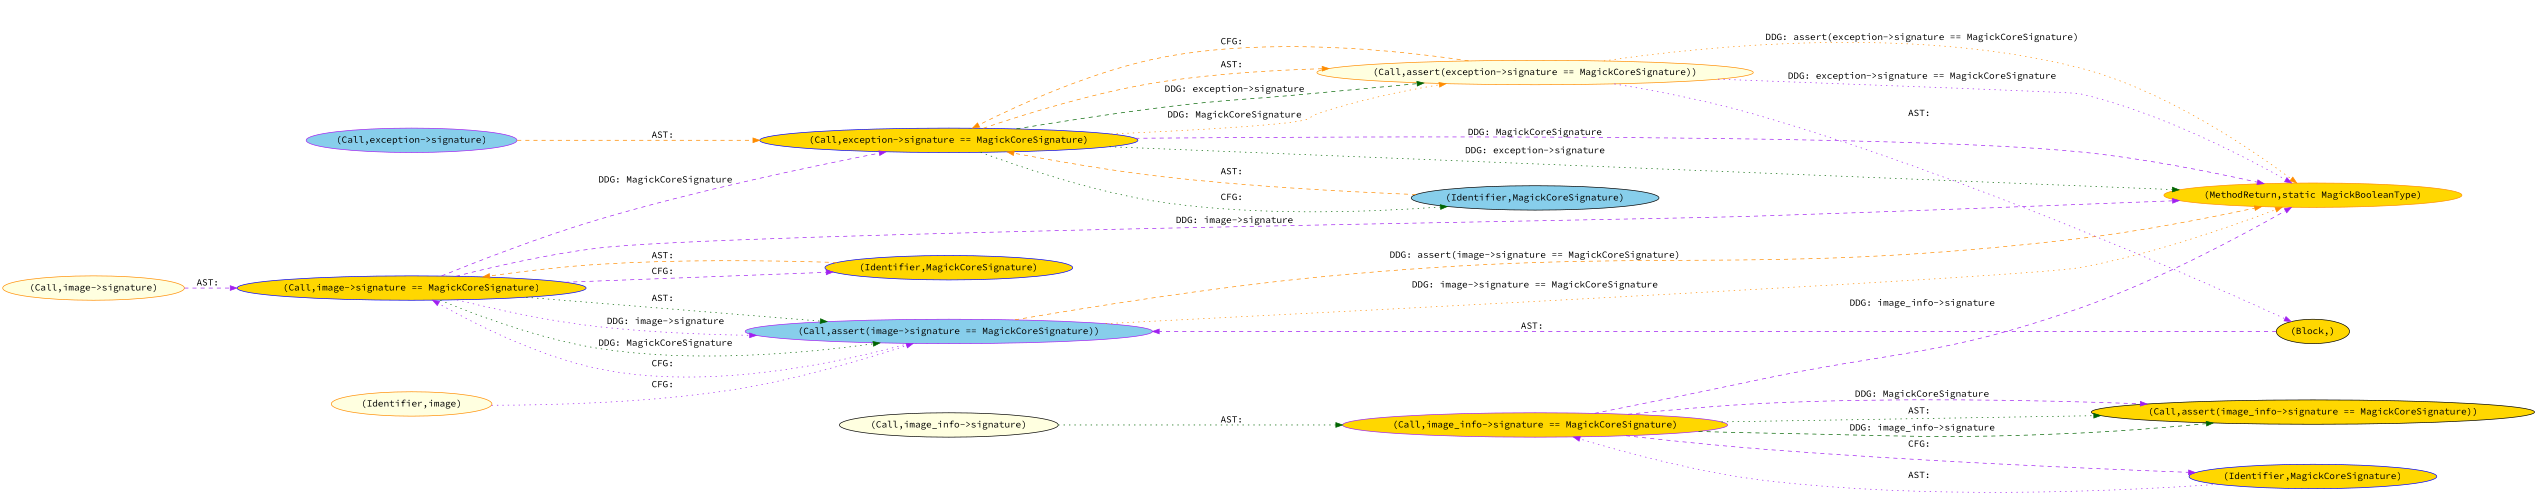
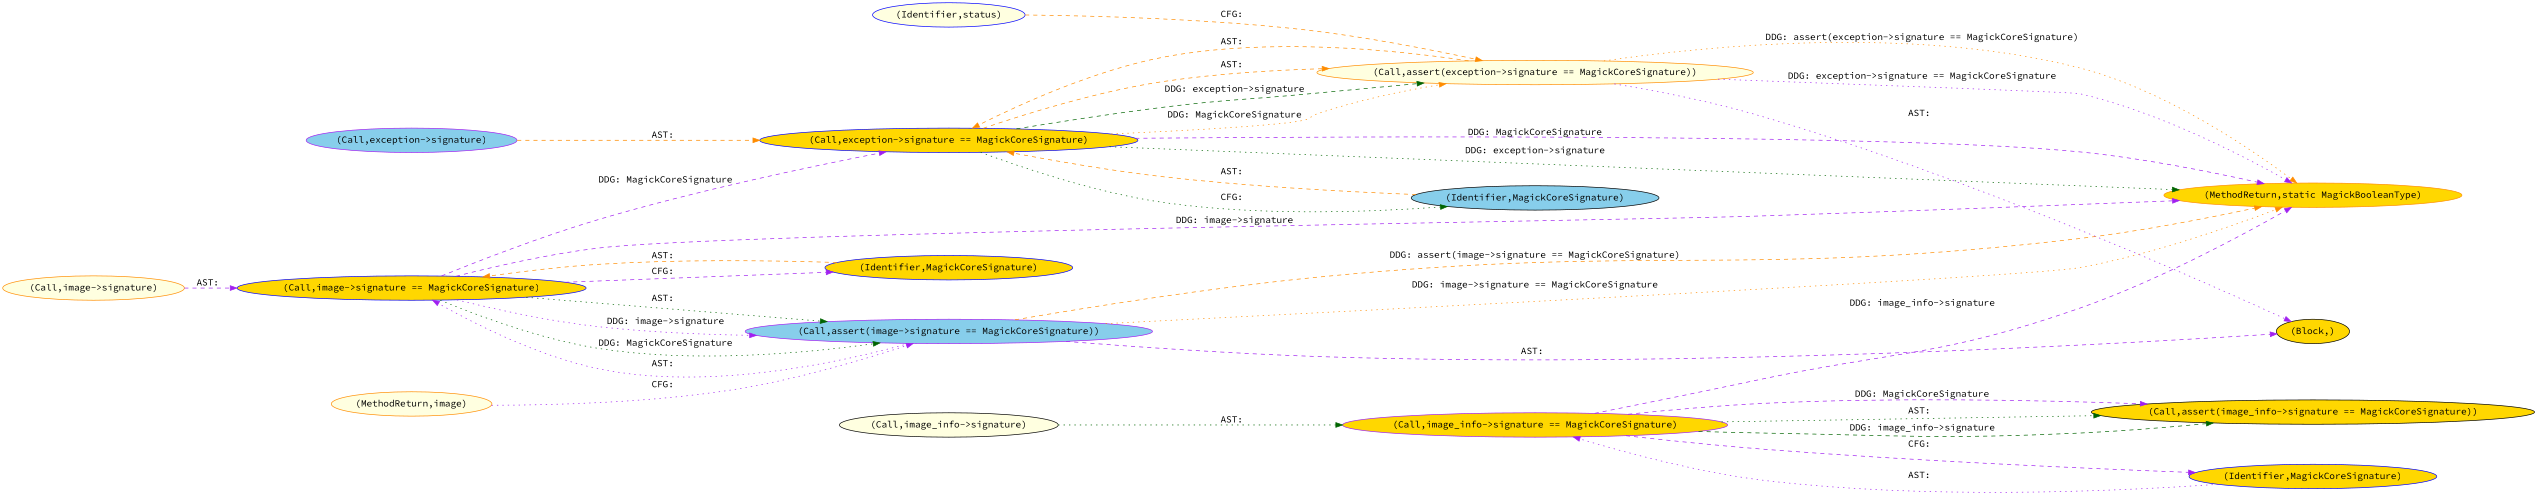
none -> (949, 15)
(1235, 42) -> (1235, 42)
(1718, 331) -> (1668, 359)
(666, 364) -> (666, 364)
(412, 404) -> (412, 404)
